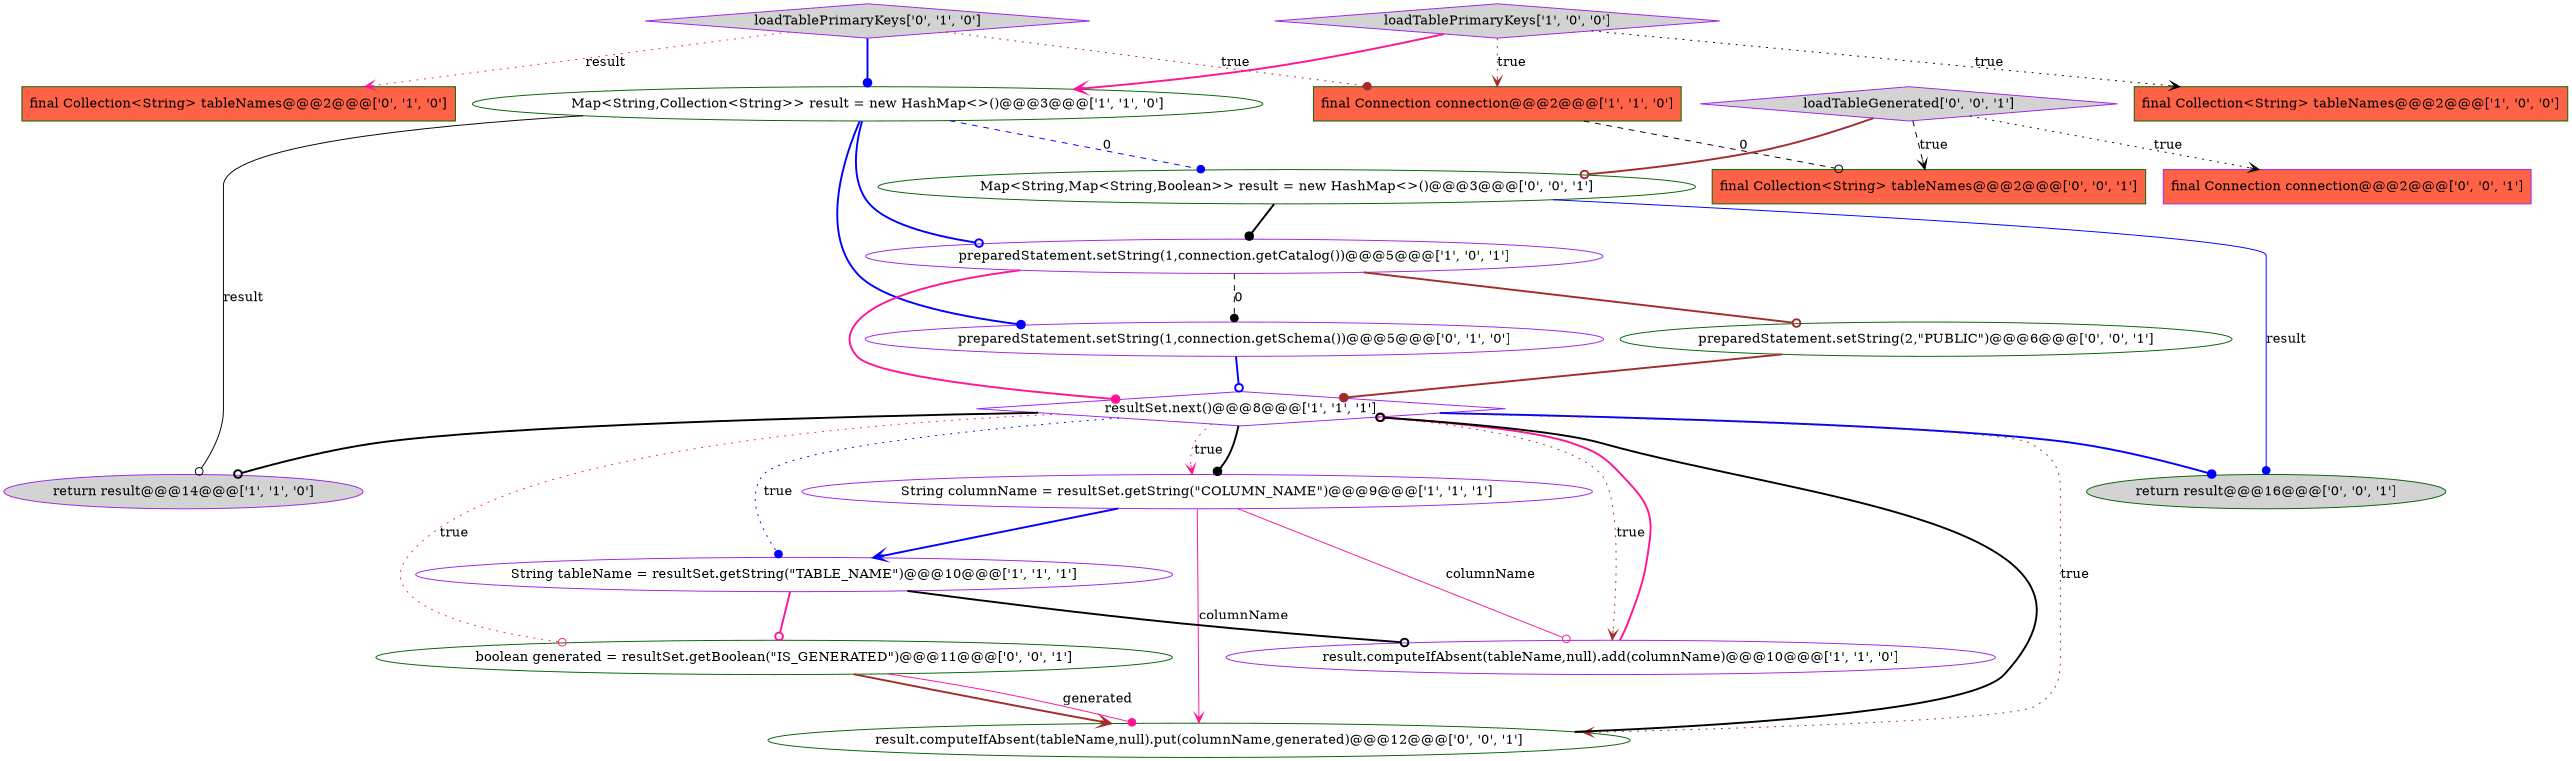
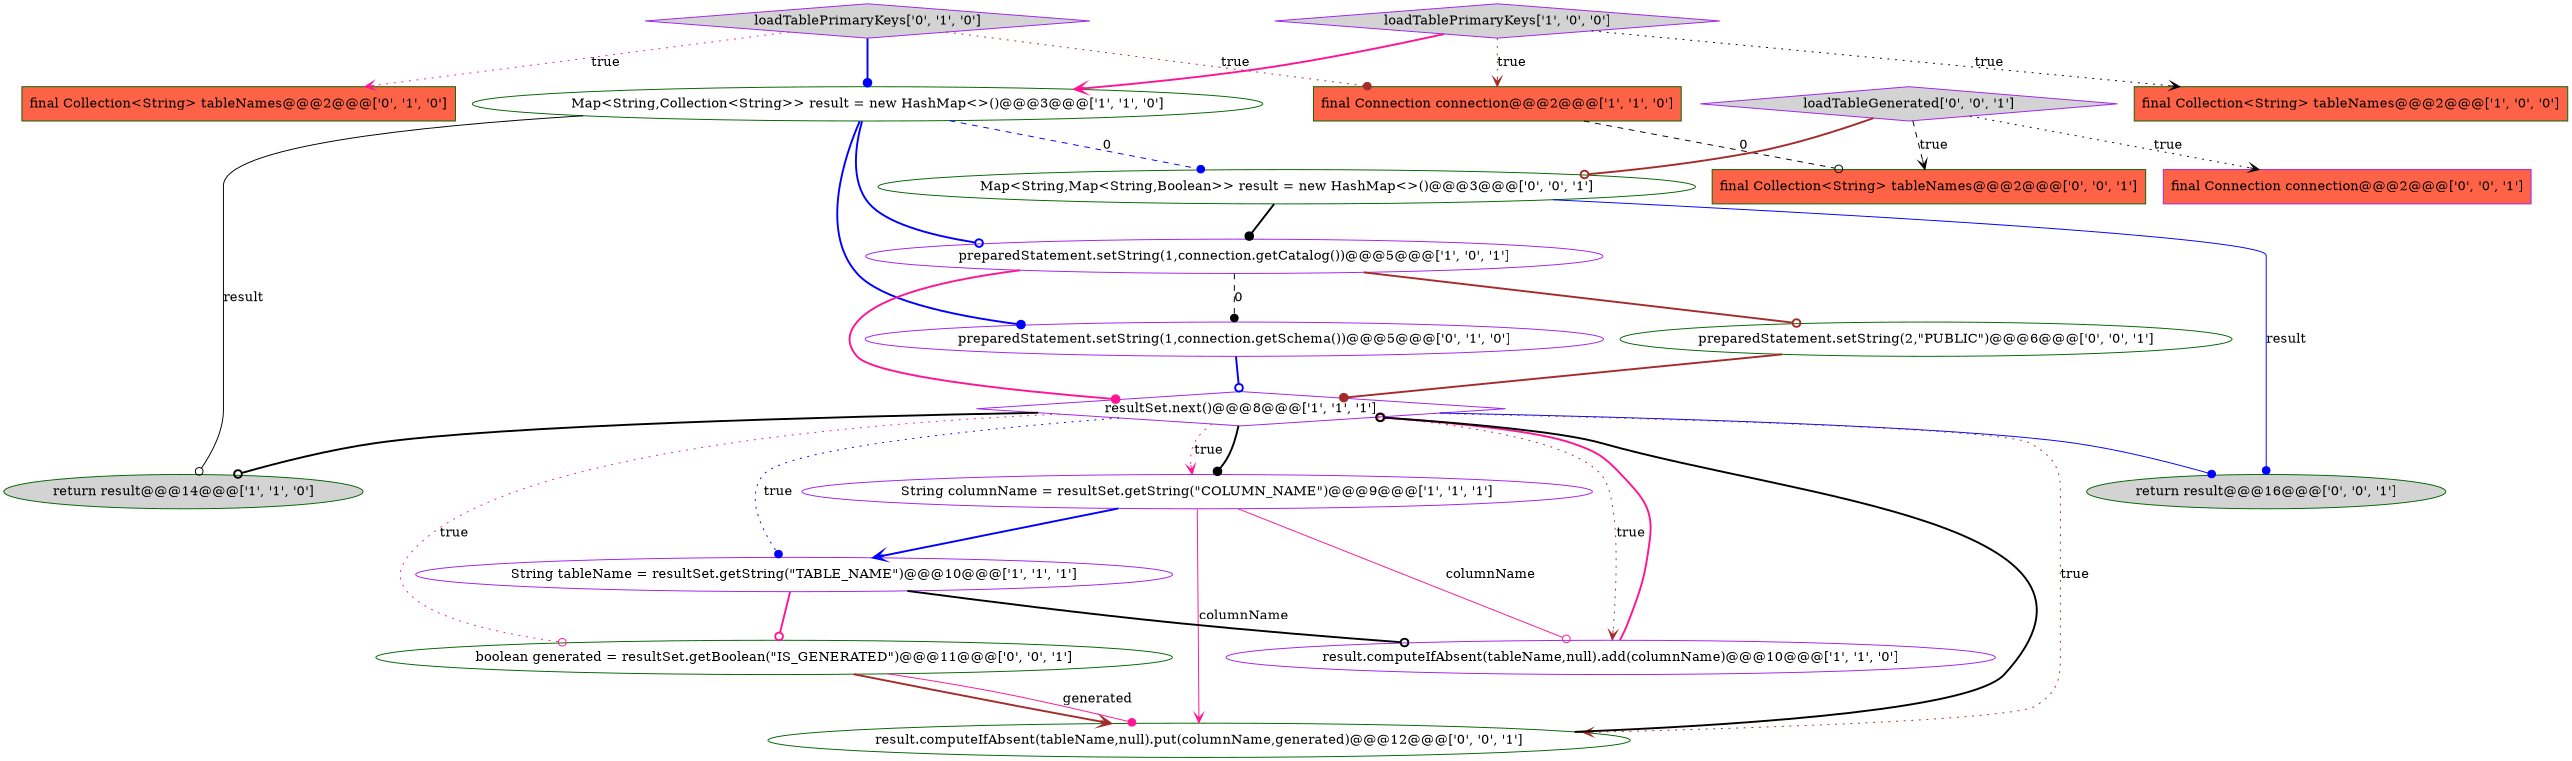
(606, 62) -> (606, 62)
(1826, 425) -> (1826, 425)
(183, 492) -> (183, 492)
